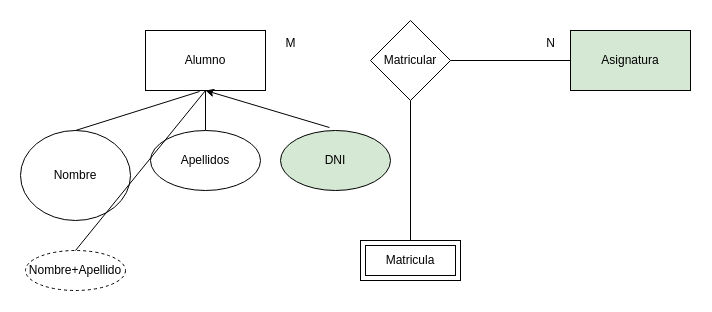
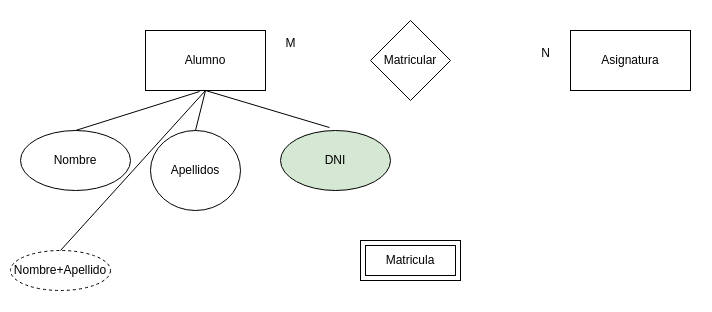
(551, 44) -> (546, 54)
(511, 61) -> none
(631, 61) -> (631, 61)
(214, 93) -> (211, 92)
(206, 161) -> (196, 171)
(411, 171) -> none
(76, 176) -> (76, 161)
(76, 271) -> (61, 271)
